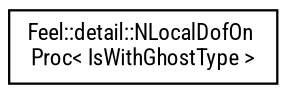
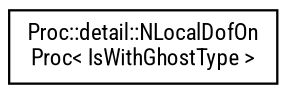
(143, 47) -> (143, 47)
